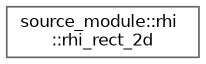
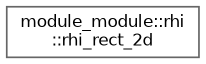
(103, 32) -> (103, 32)
